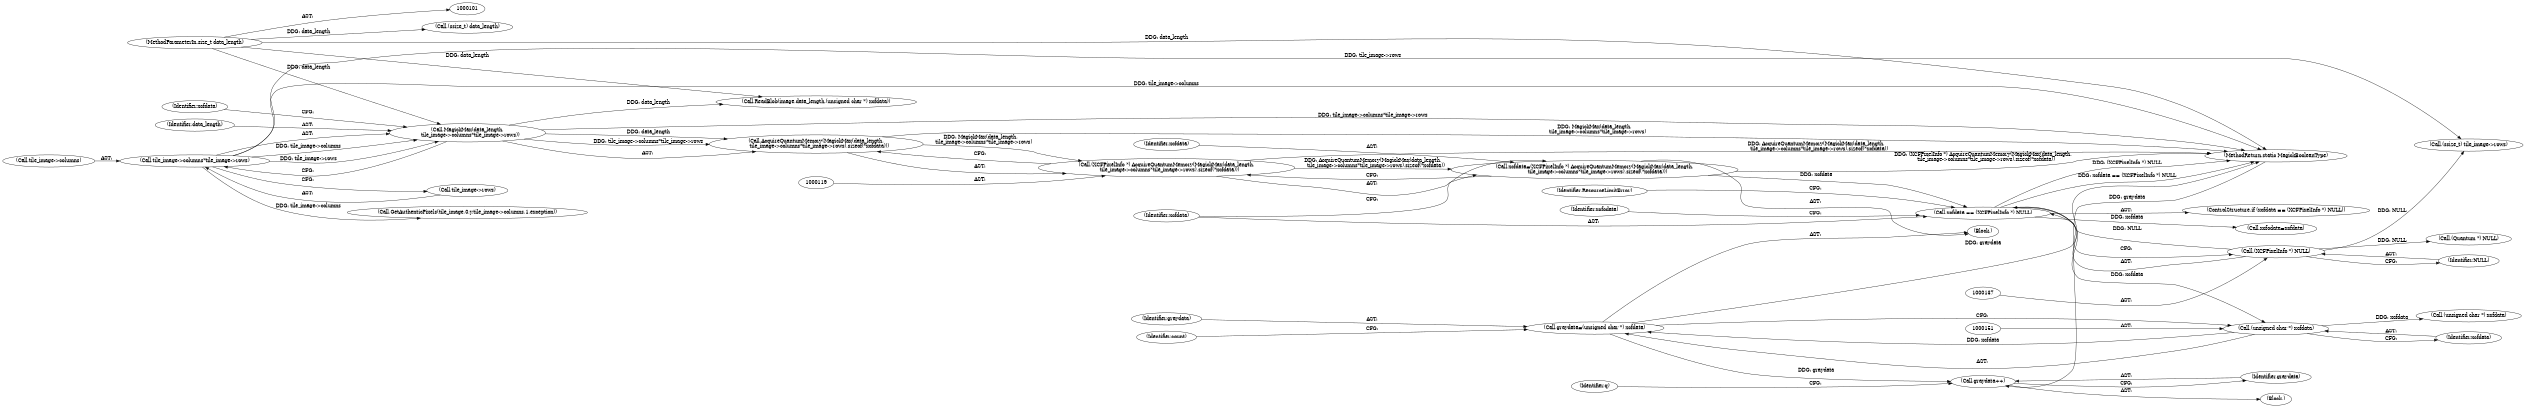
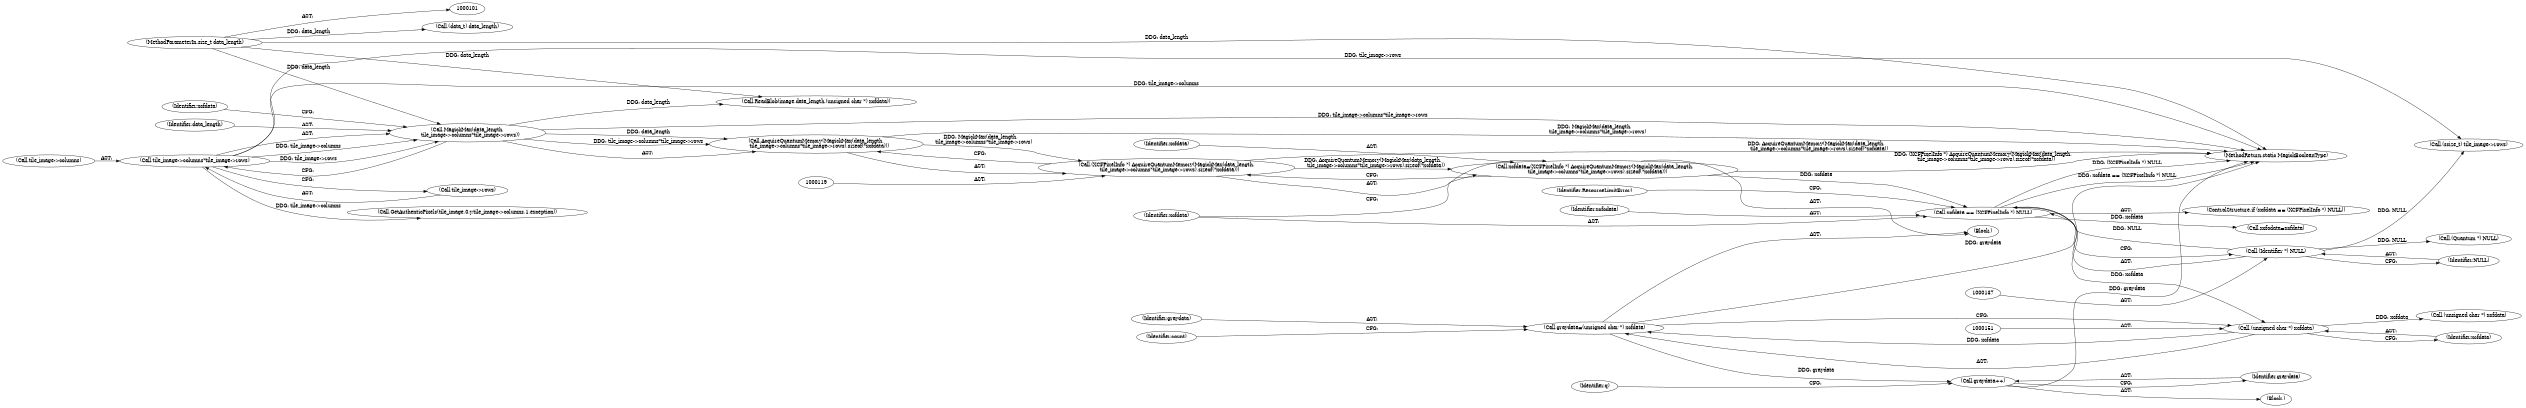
(467, 27) -> (467, 27)
(2081, 206) -> (2138, 296)
(1816, 213) -> (1816, 213)
(2276, 252) -> (2276, 252)
